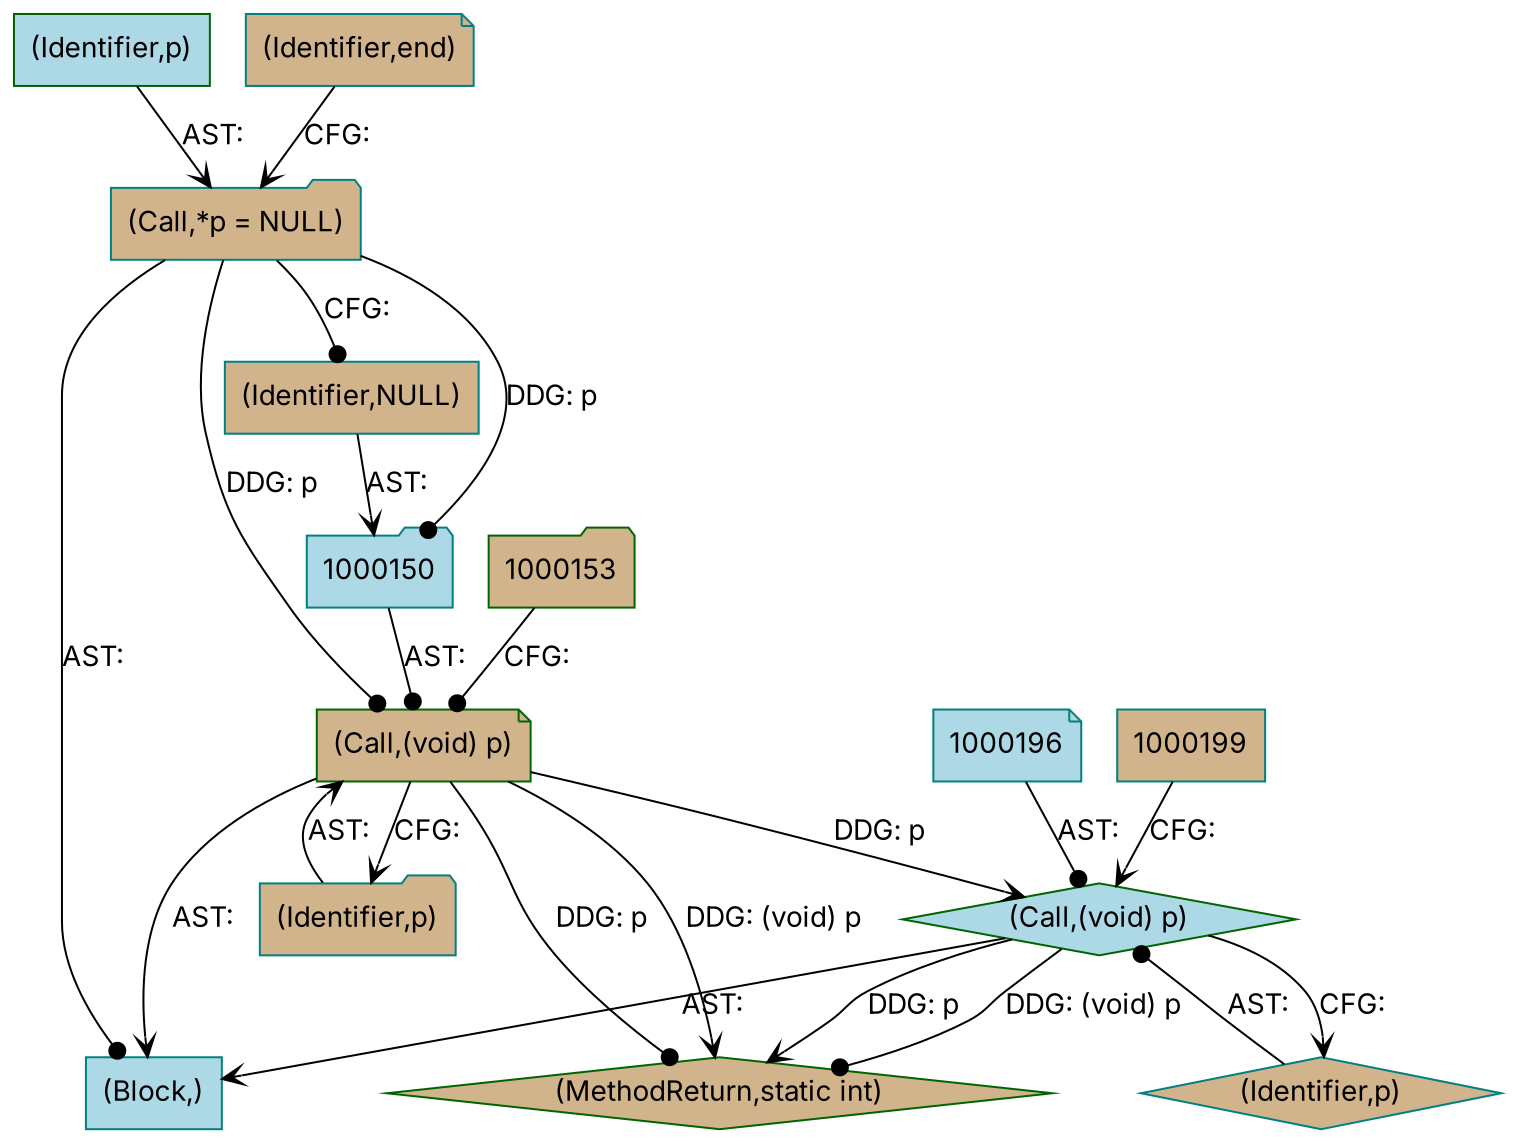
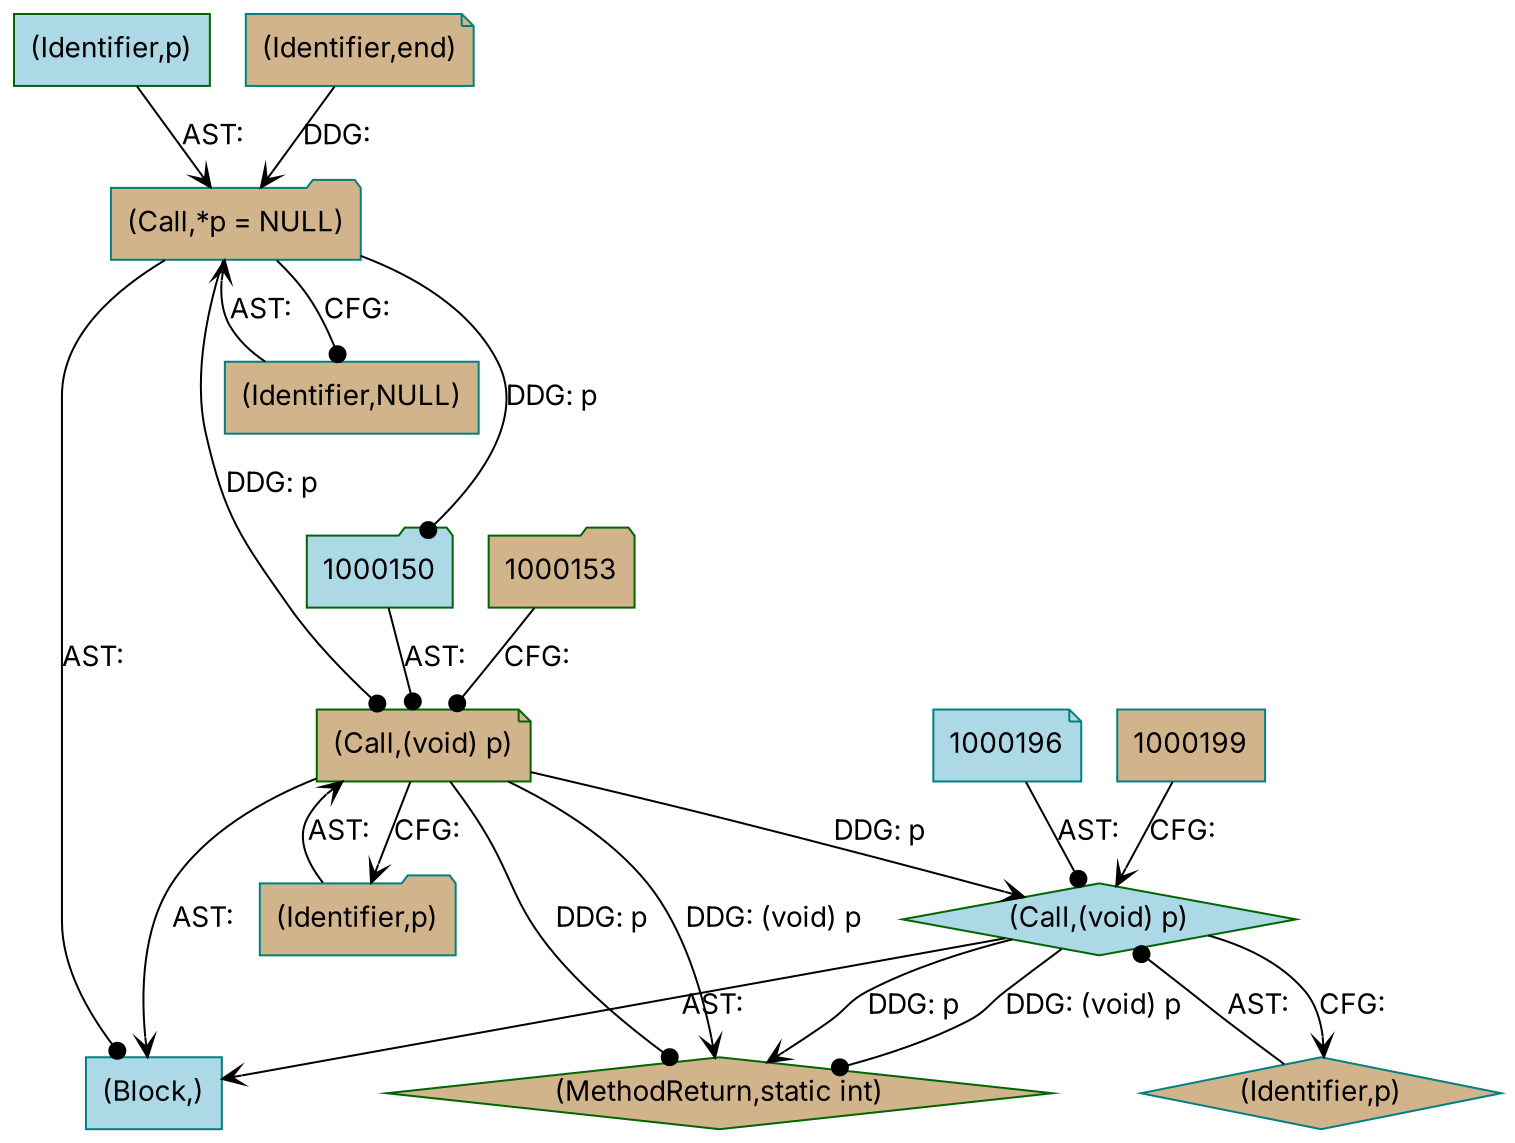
(341, 137) -> (341, 137)
(364, 475) -> (231, 328)
(380, 572) -> (380, 572)
